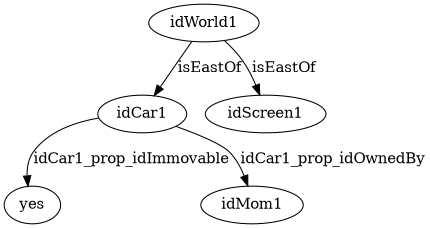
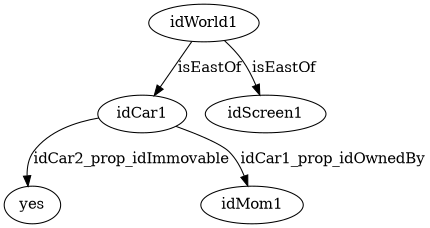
(131, 159) -> (131, 159)
